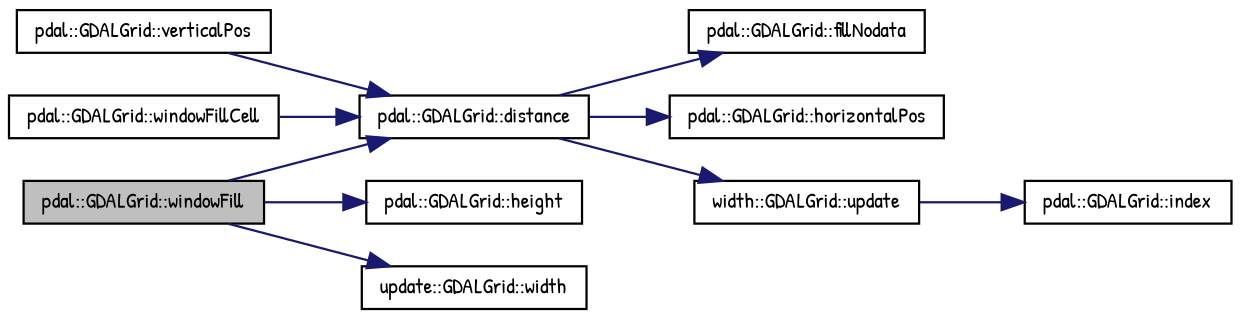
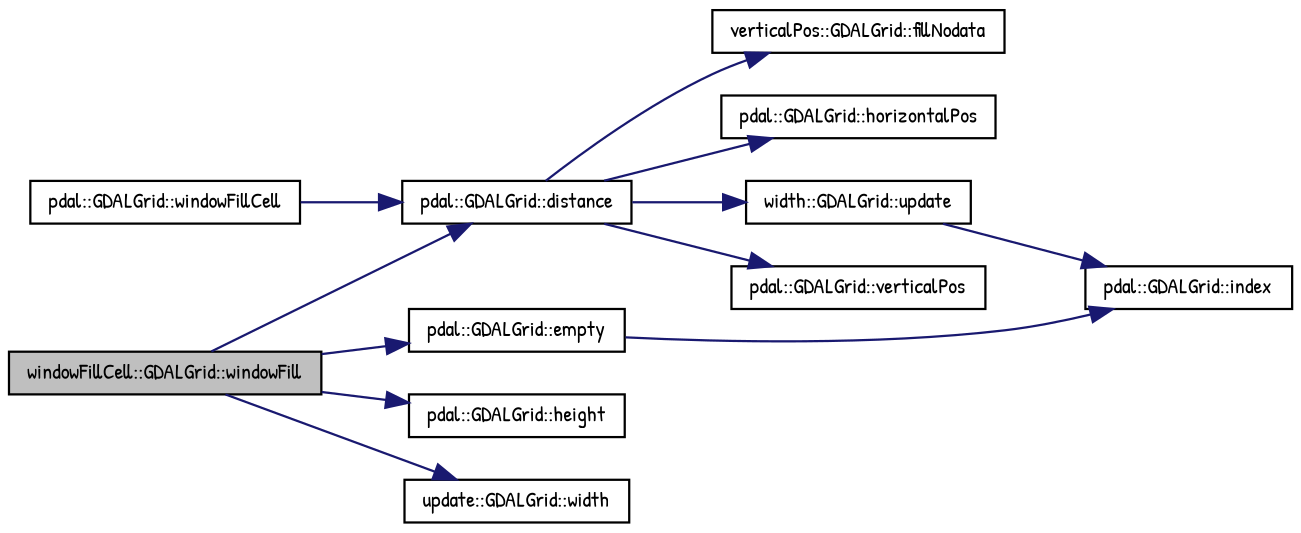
(807, 31) -> (858, 31)
(298, 71) -> (677, 242)
(144, 202) -> (165, 373)
none -> (517, 330)
